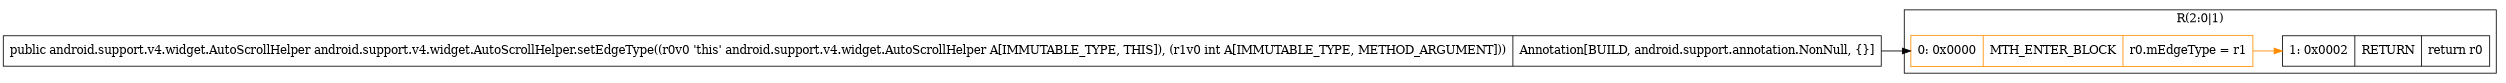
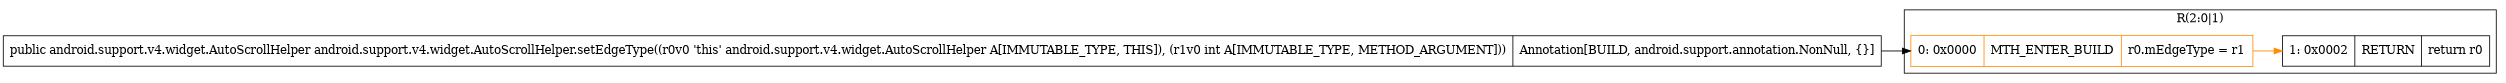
(2053, 51) -> (2052, 51)
